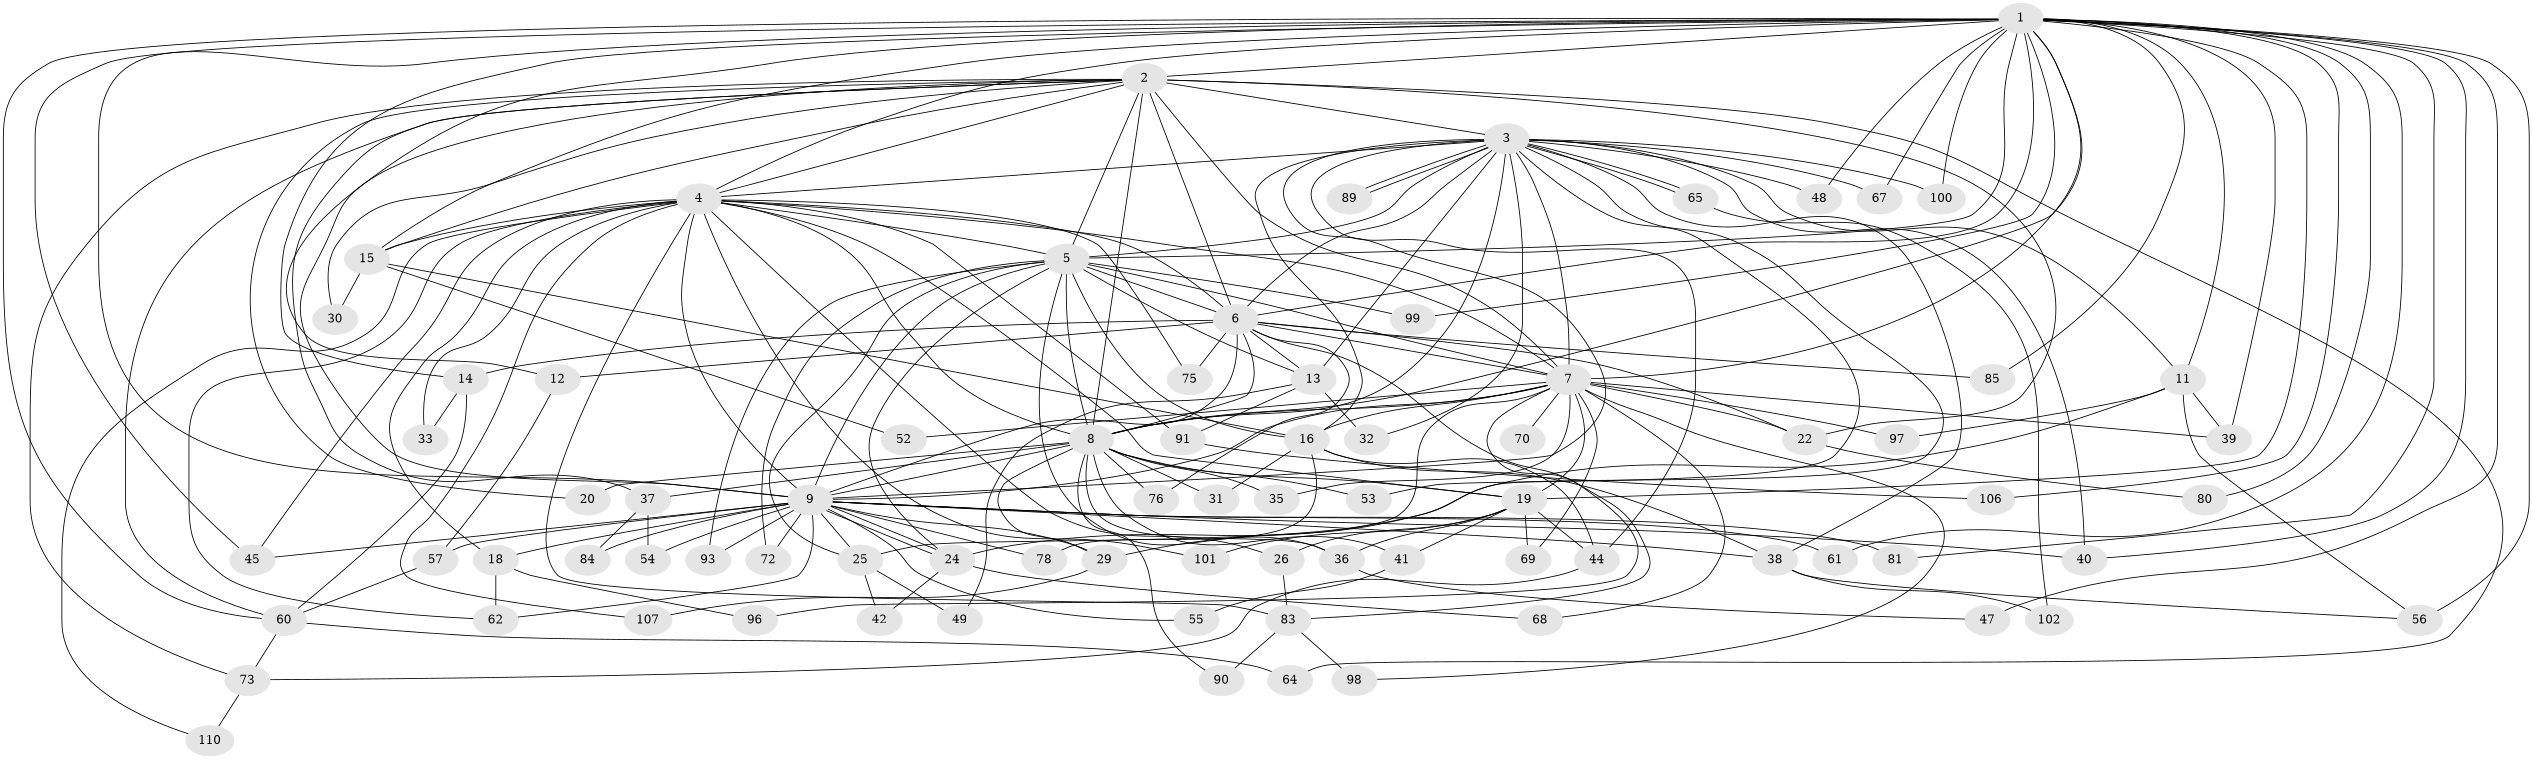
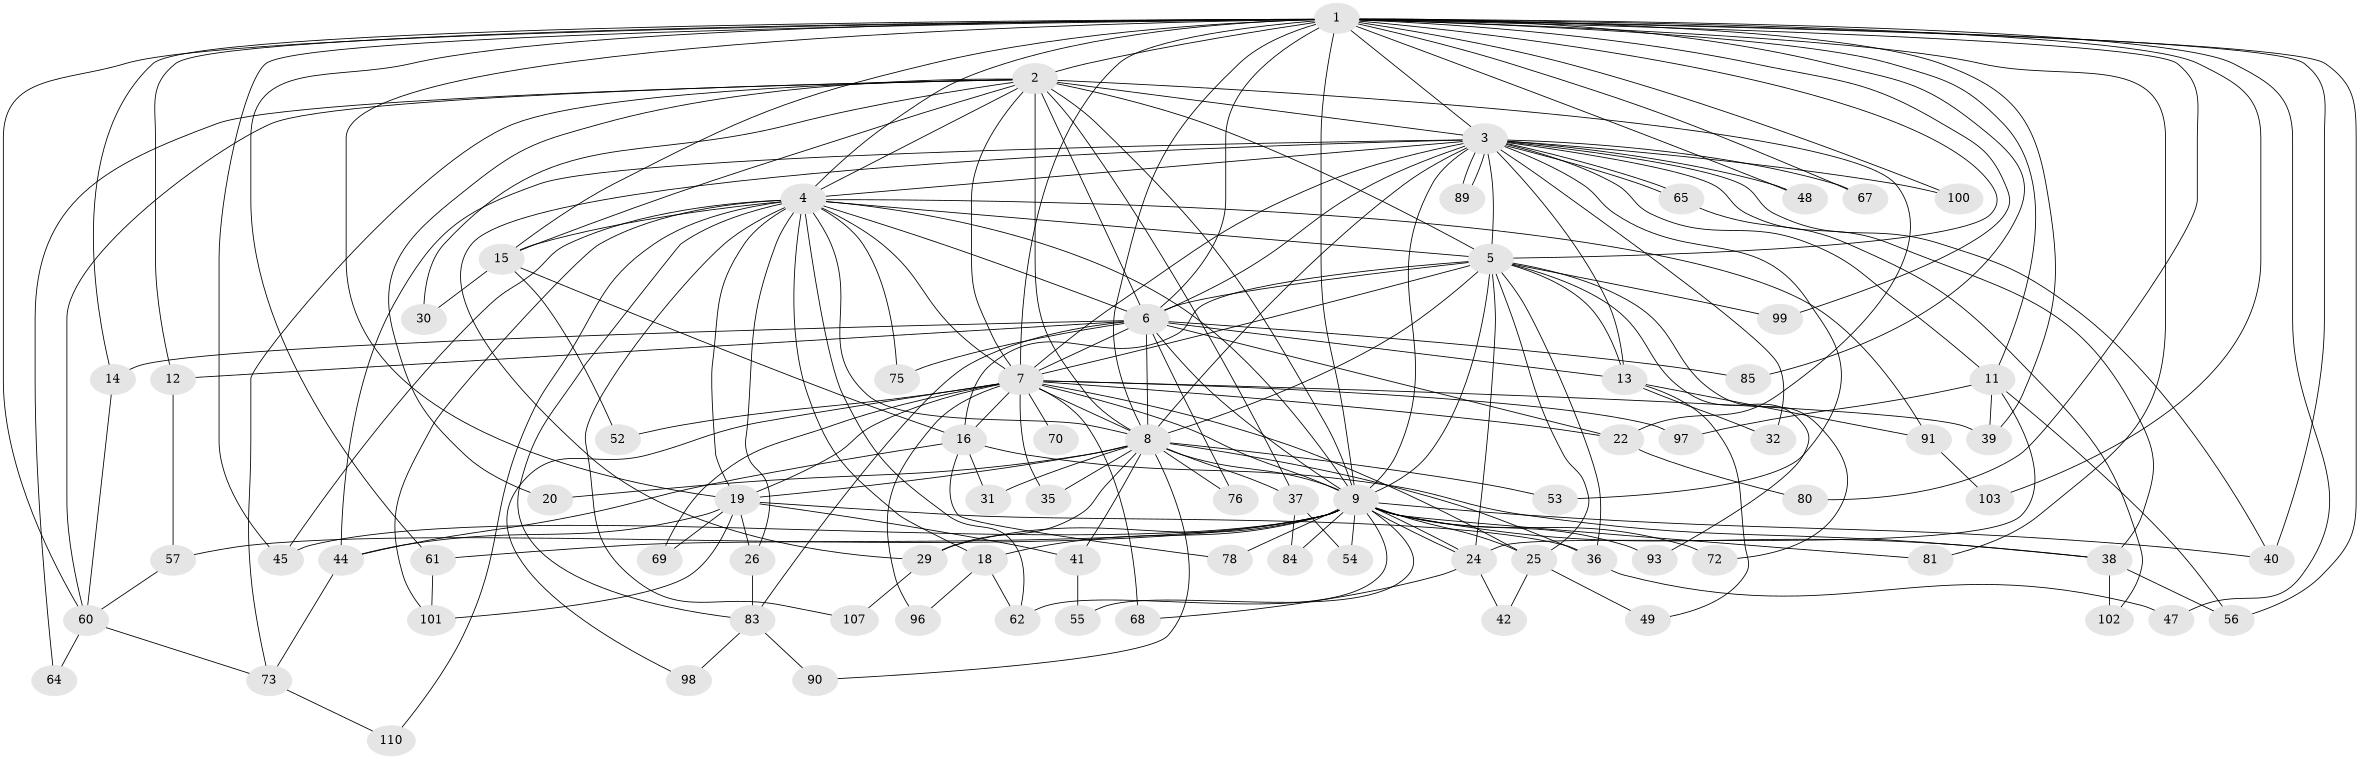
(1265, 226) -> (1411, 79)
(426, 440) -> none
(1991, 500) -> (1990, 500)
none -> (432, 590)
